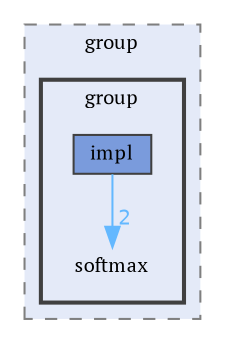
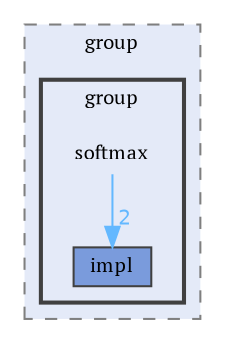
(112, 200) -> (112, 200)
